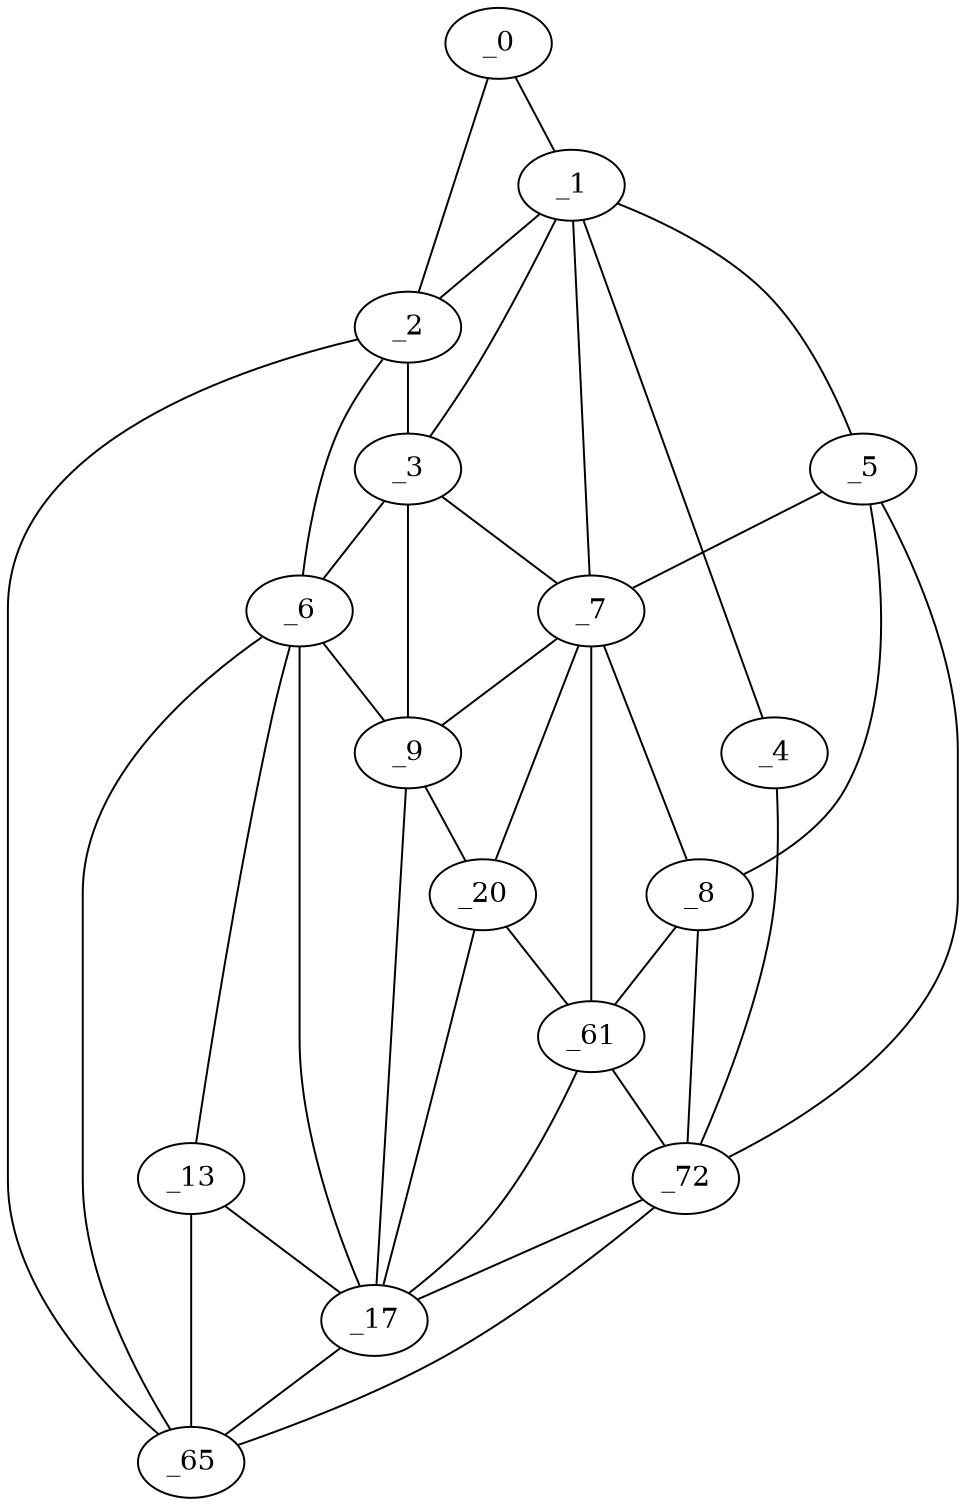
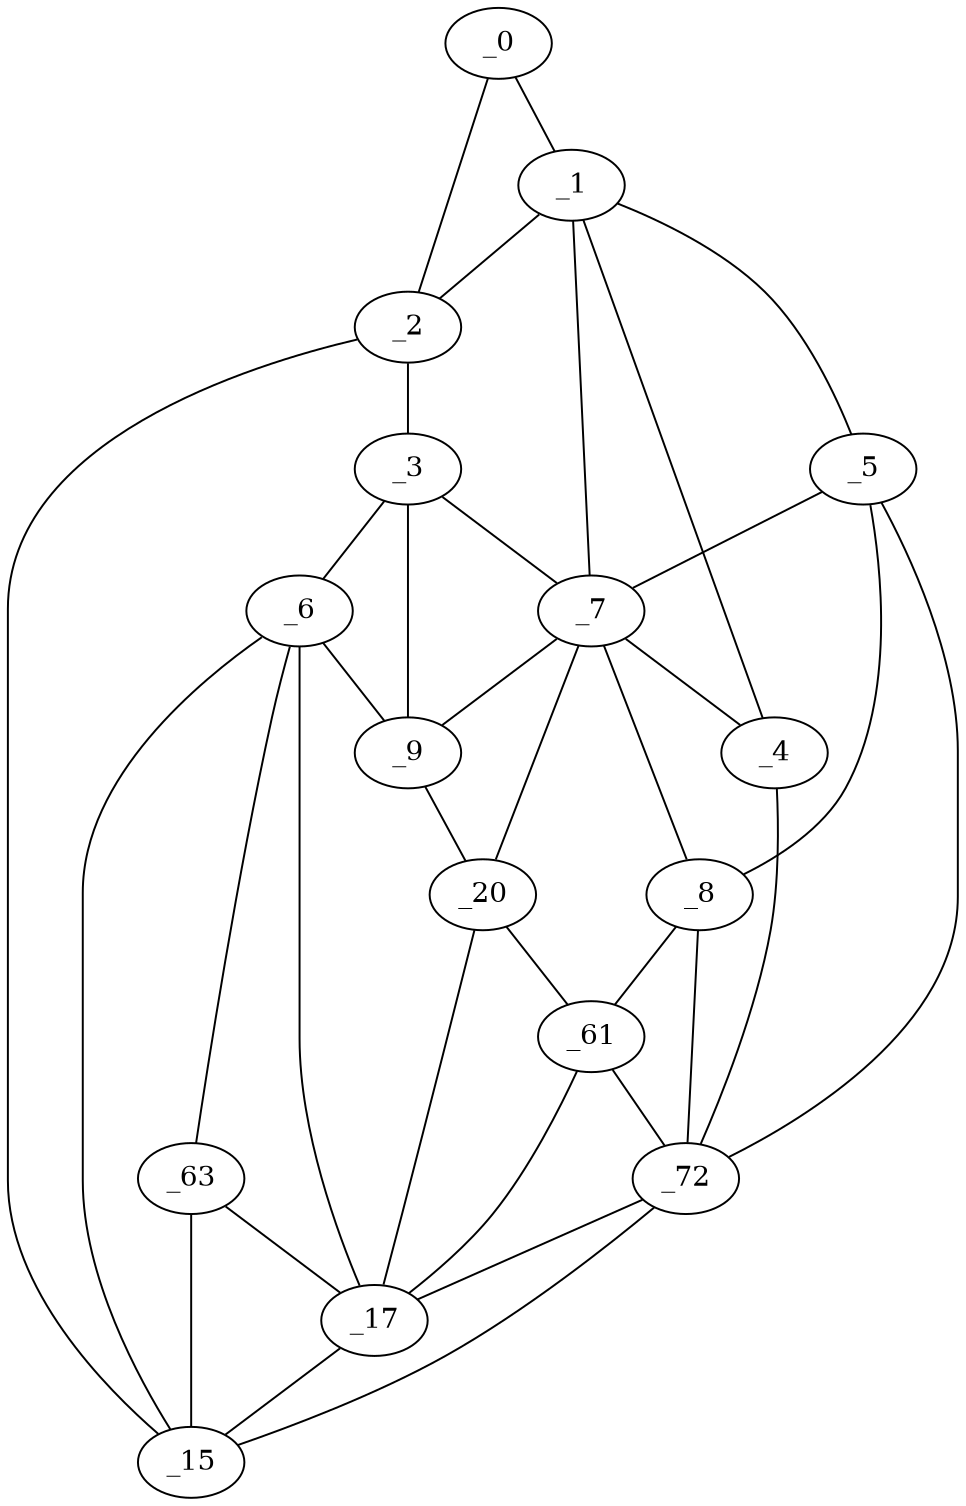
(497, 331) -> none
(327, 461) -> none
(591, 824) -> (683, 682)
(391, 1036) -> none
(191, 1179) -> (191, 1179)
(191, 1462) -> (191, 1462)
